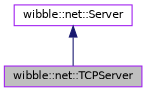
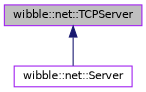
(73, 52) -> (73, 52)
